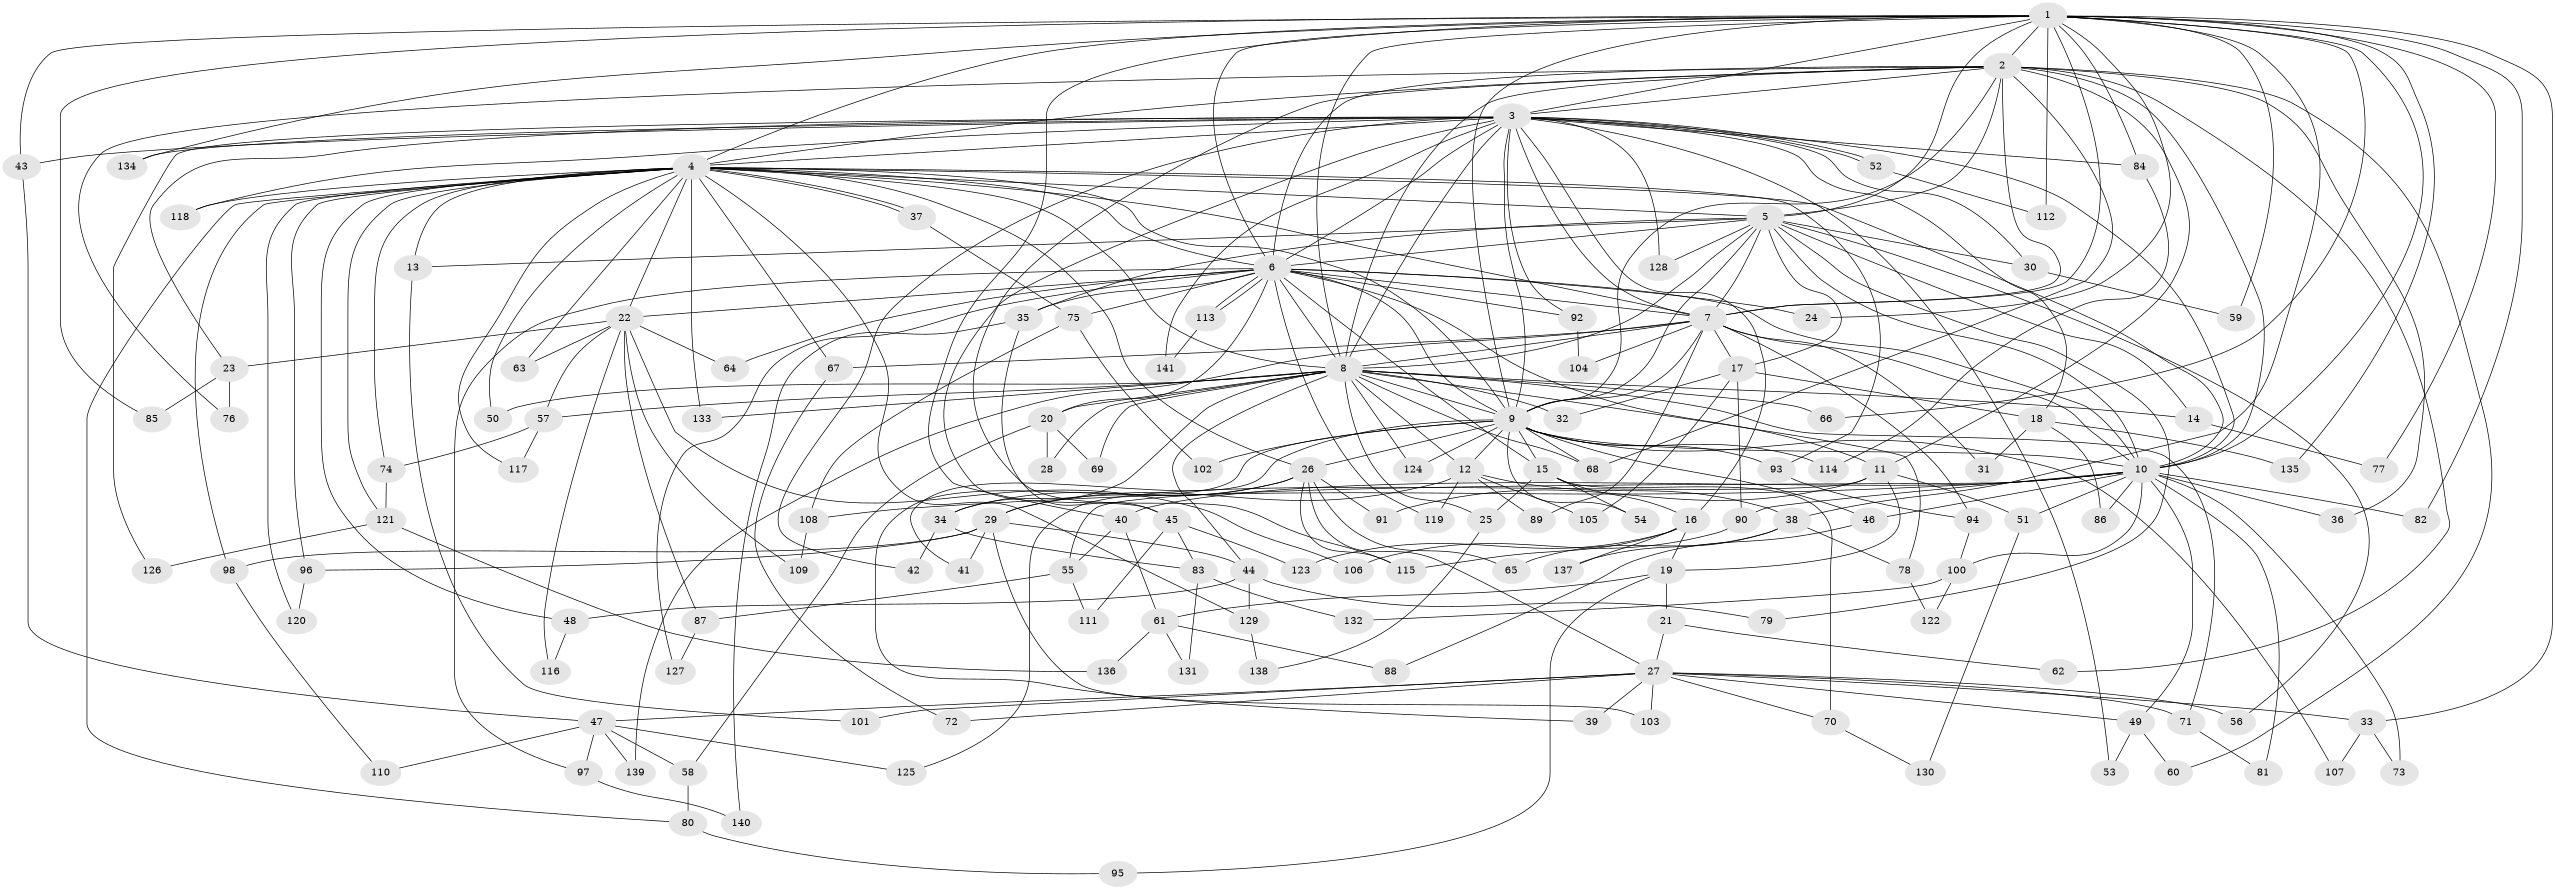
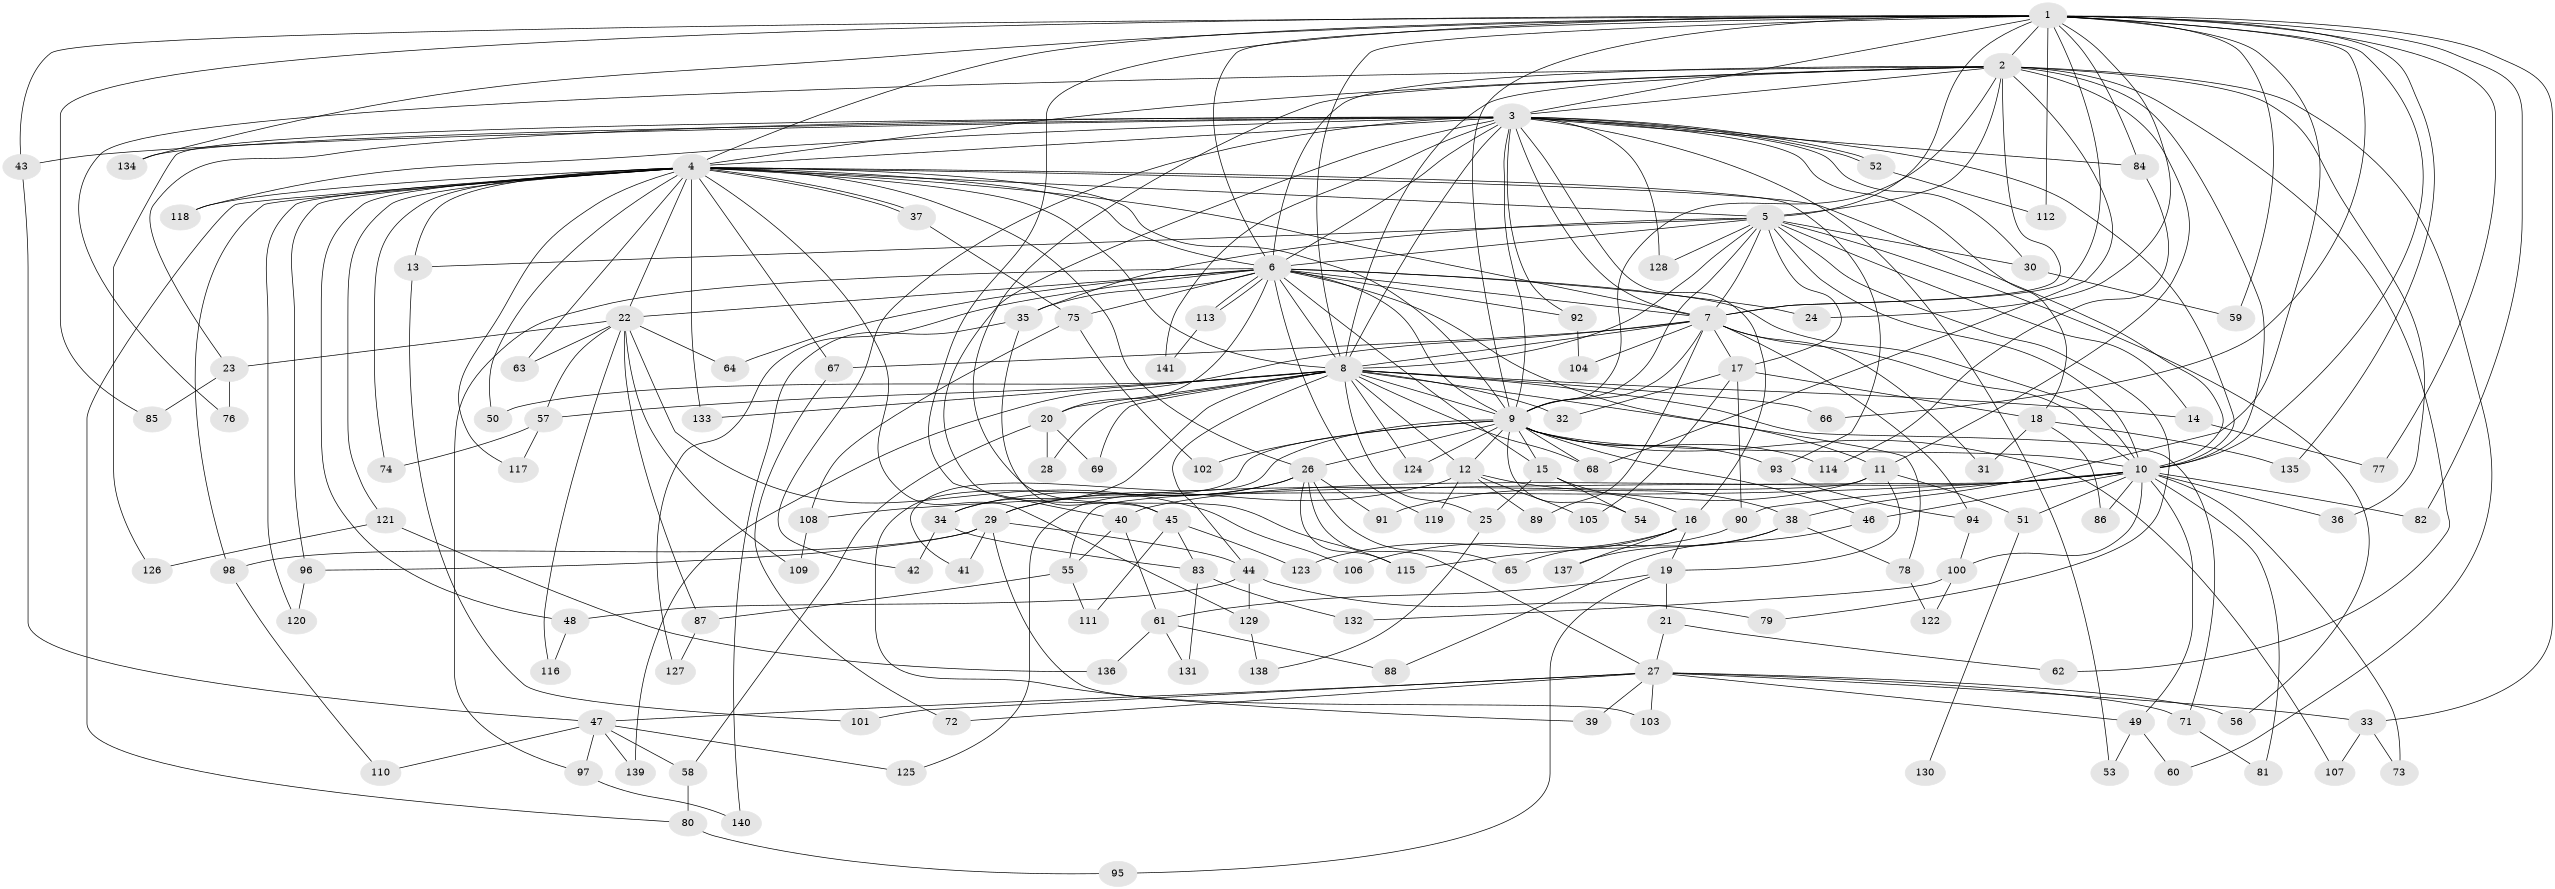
(386, 495) -> none
(1831, 722) -> none
